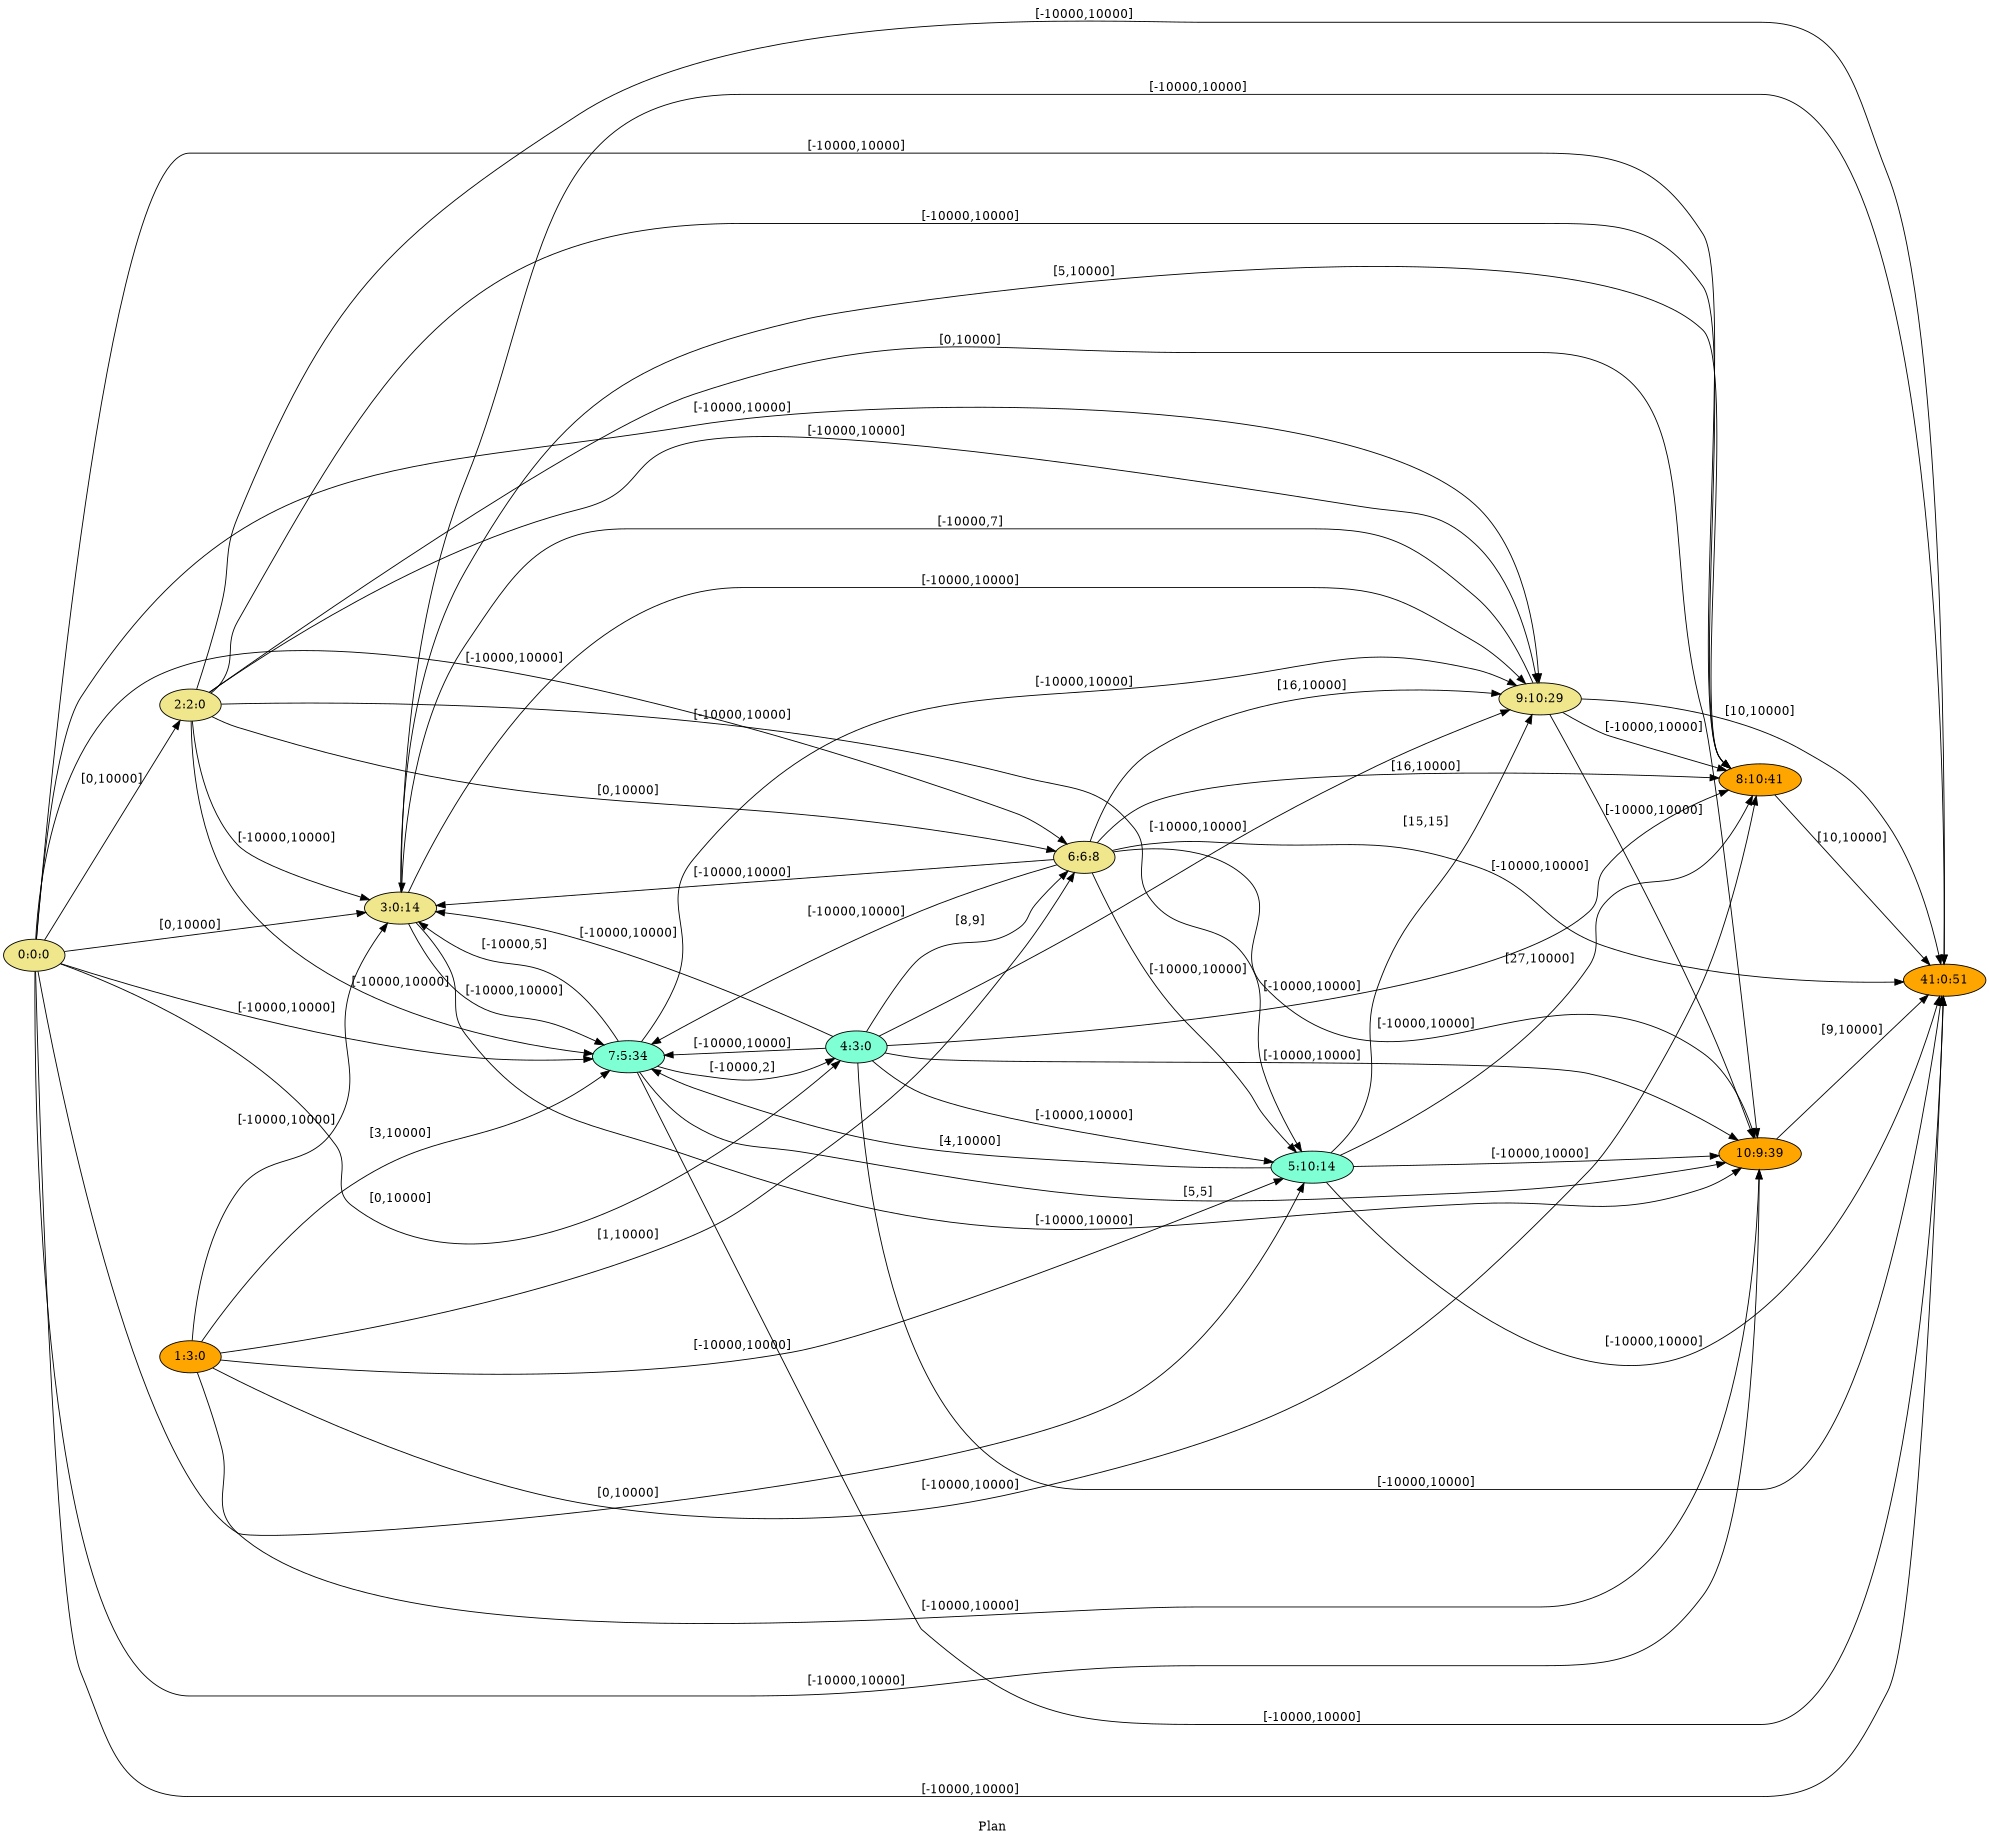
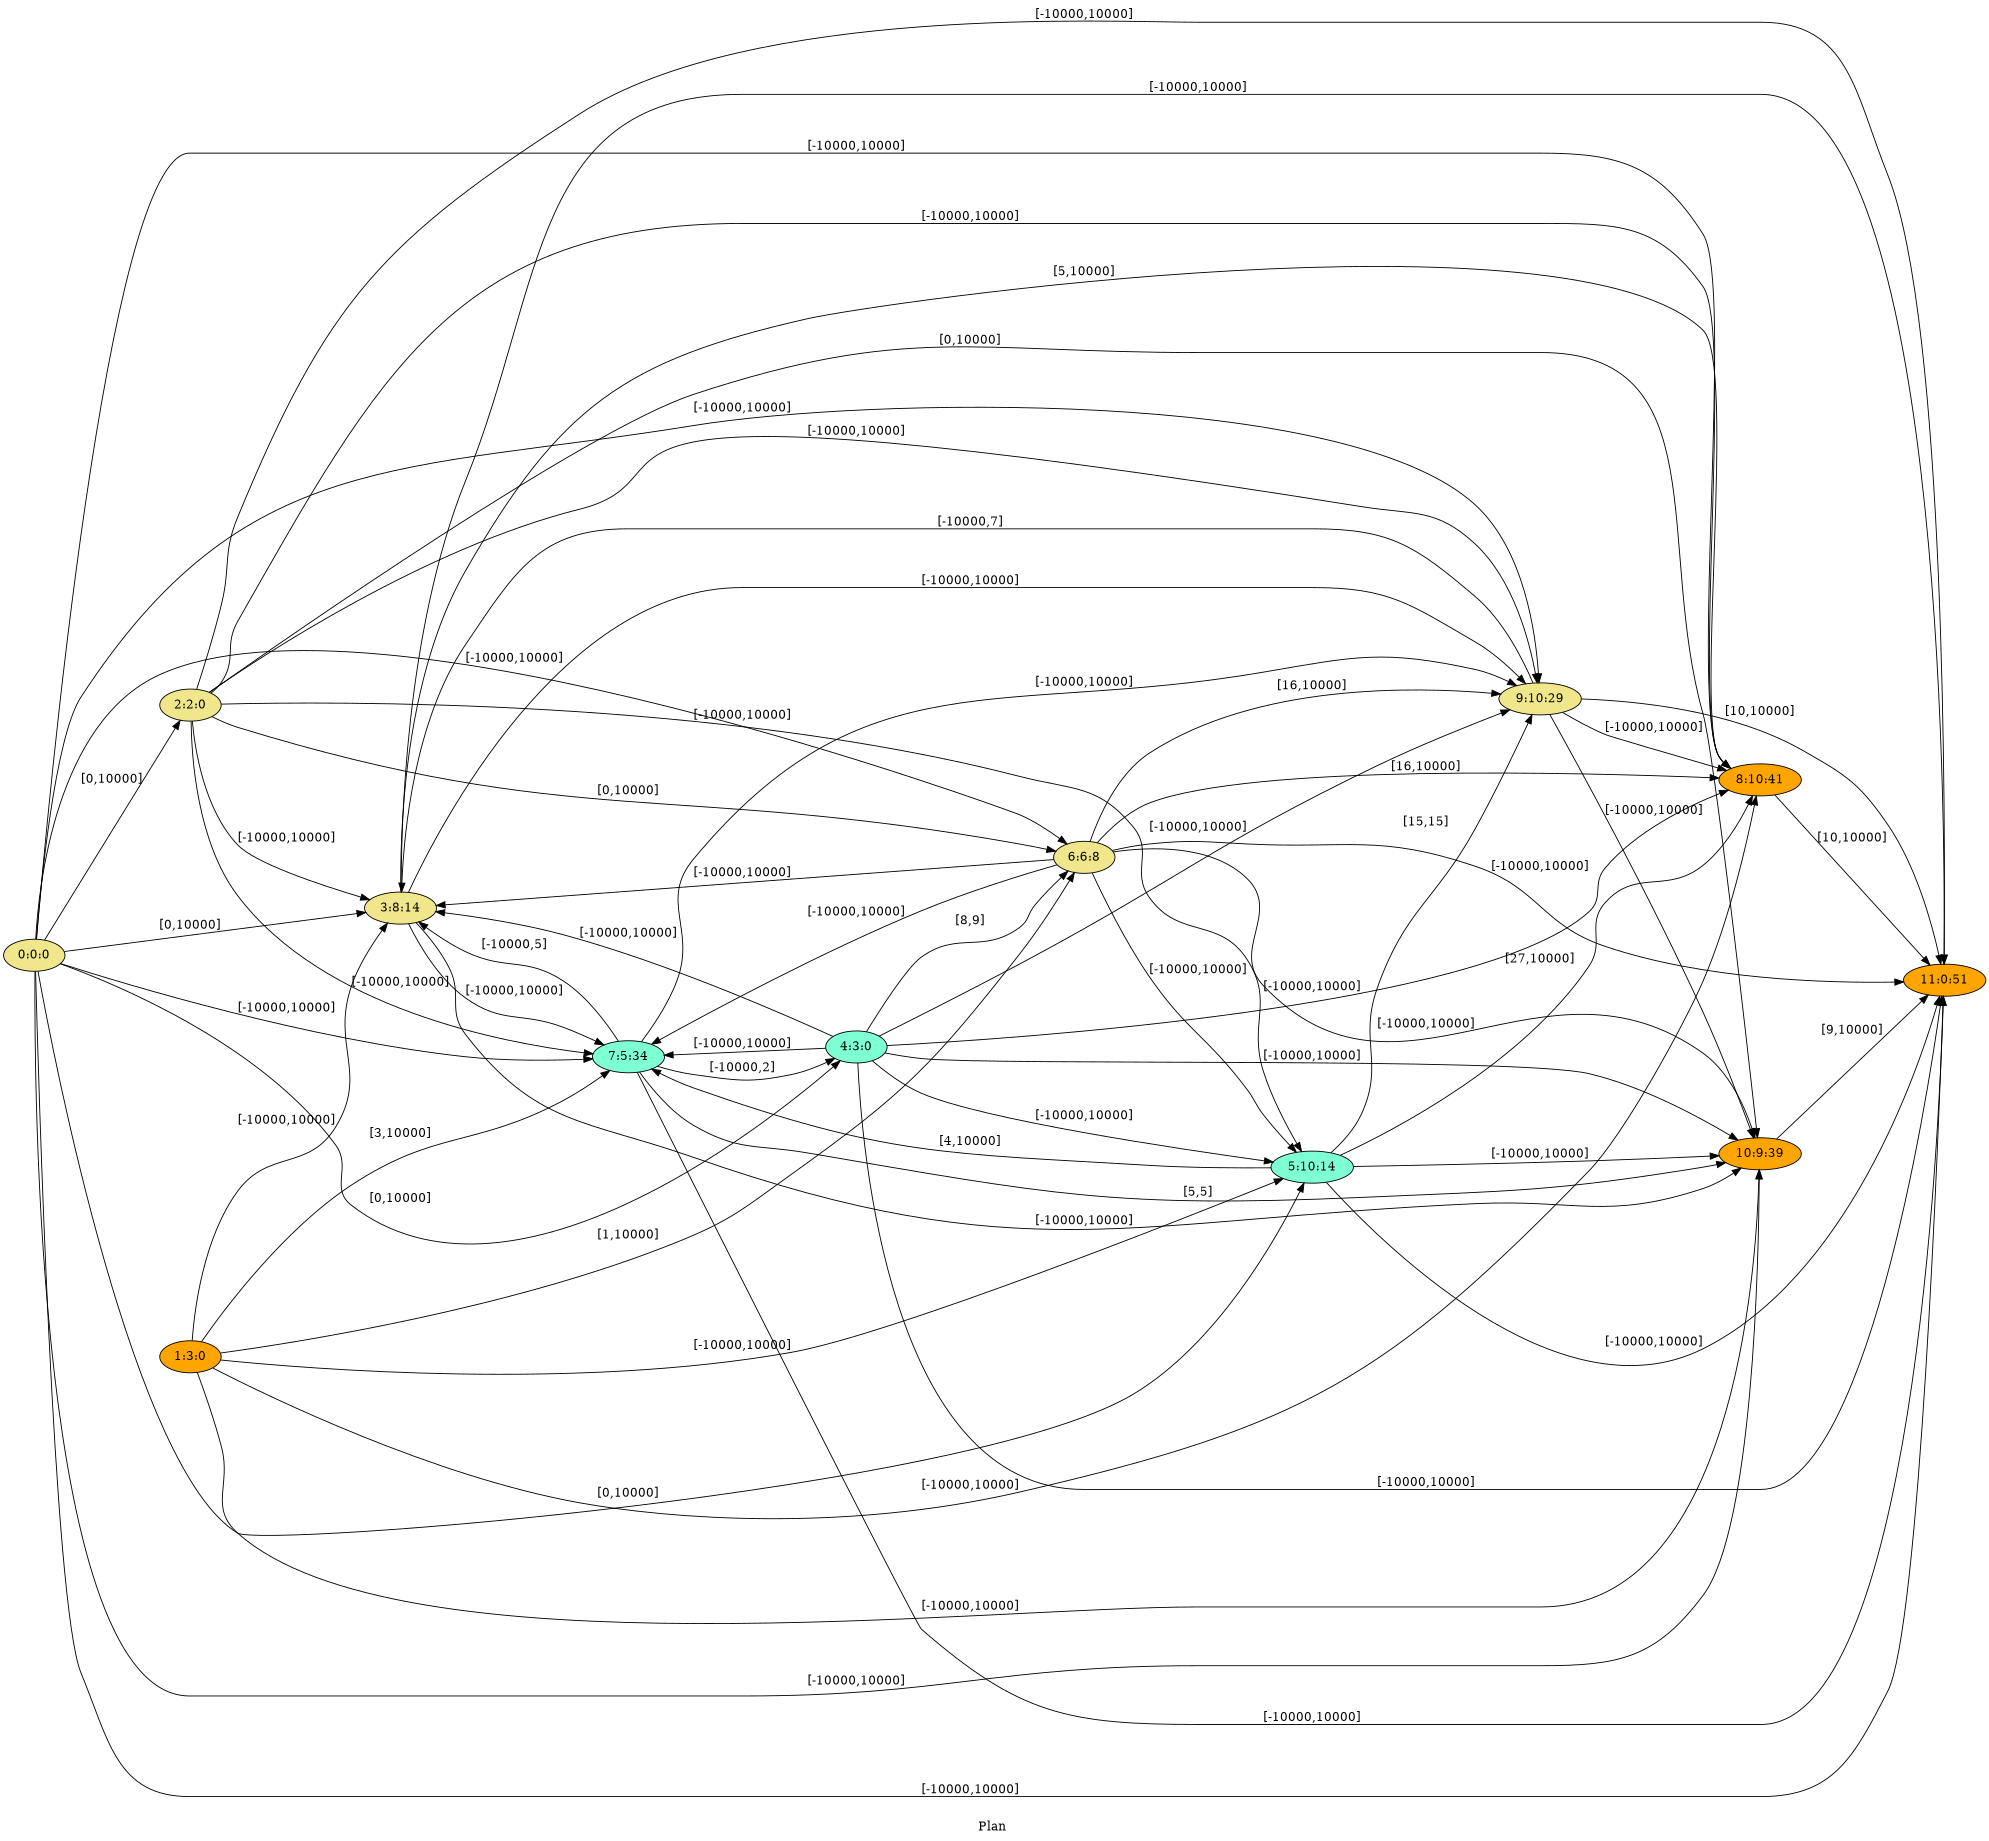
(401, 908) -> (401, 908)
(1945, 980) -> (1945, 980)
